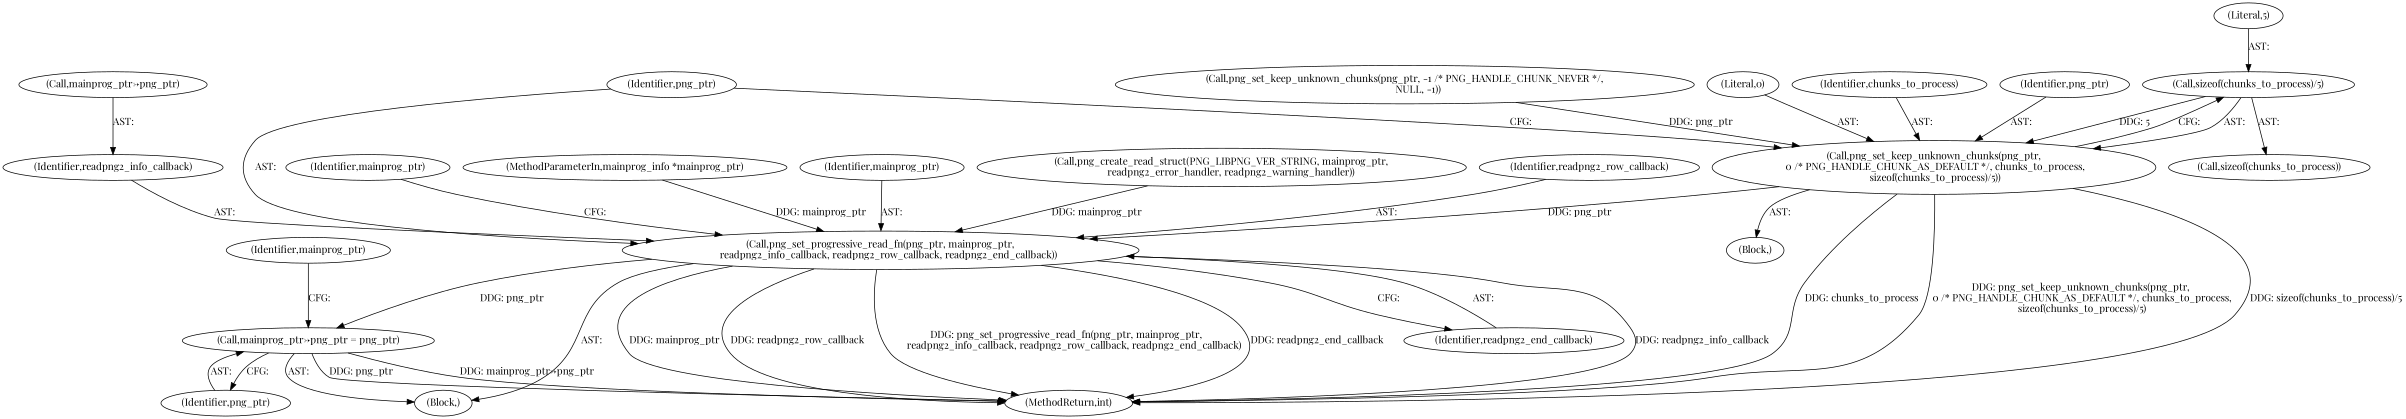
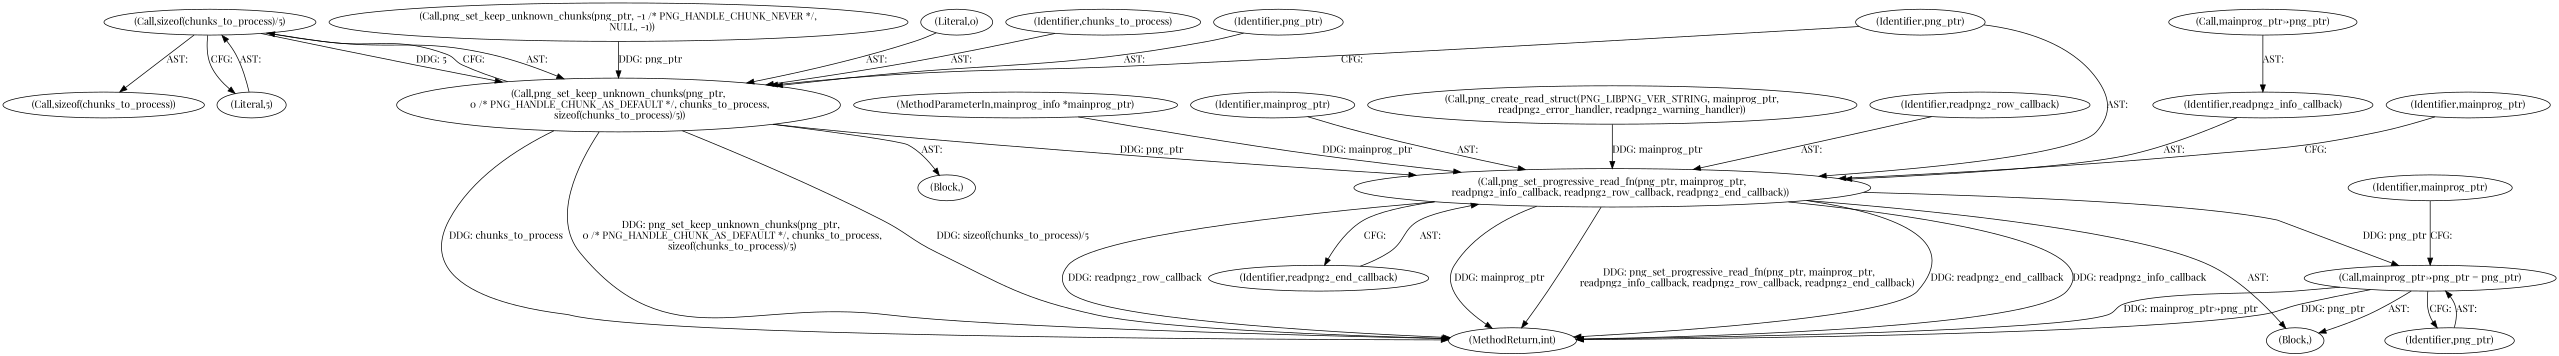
none -> (211, 65)
